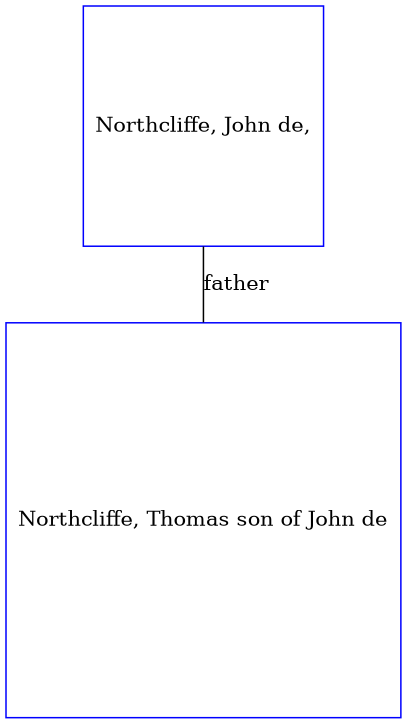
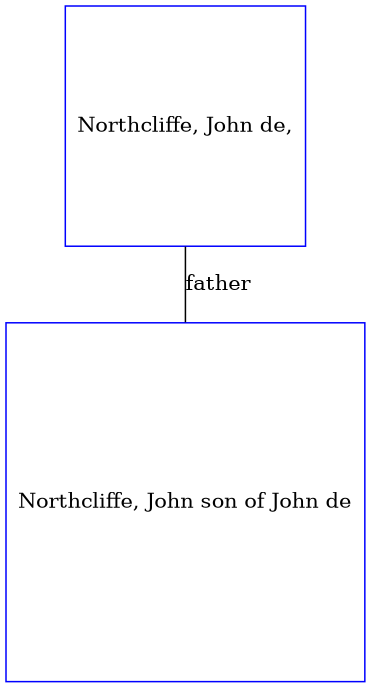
(203, 520) -> (185, 502)
